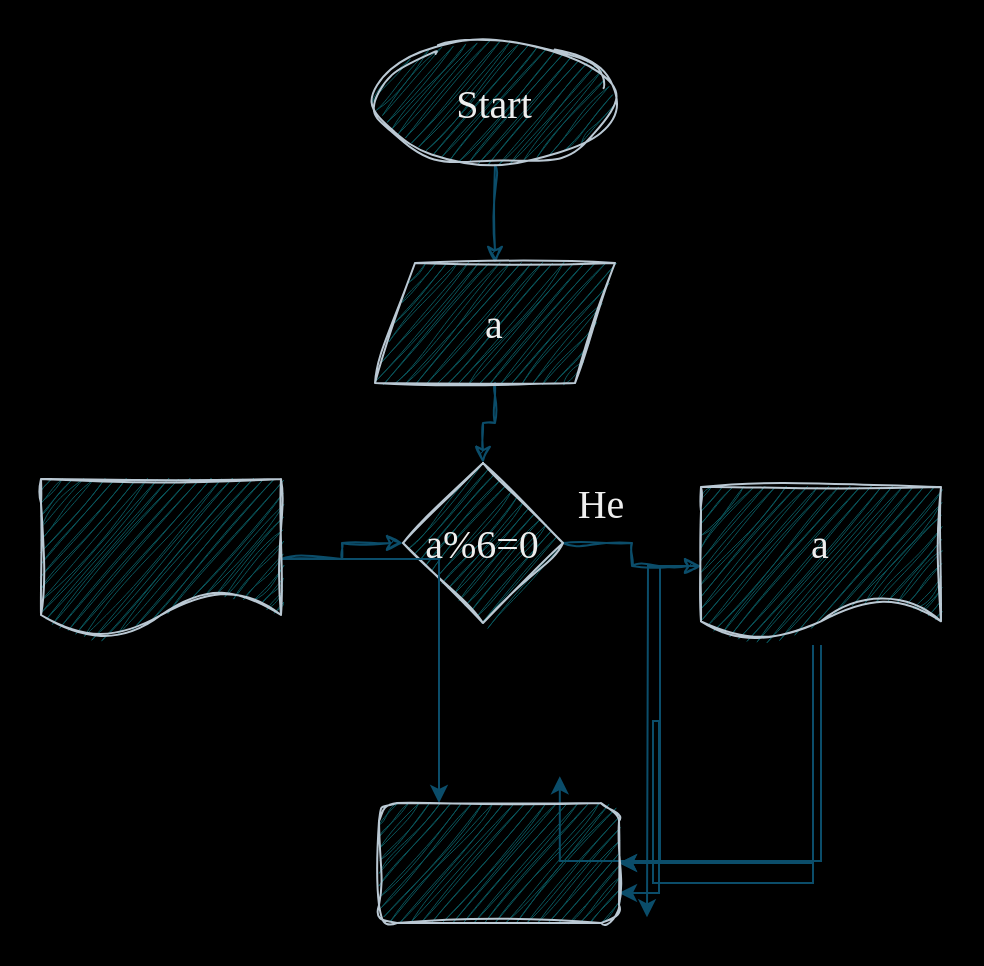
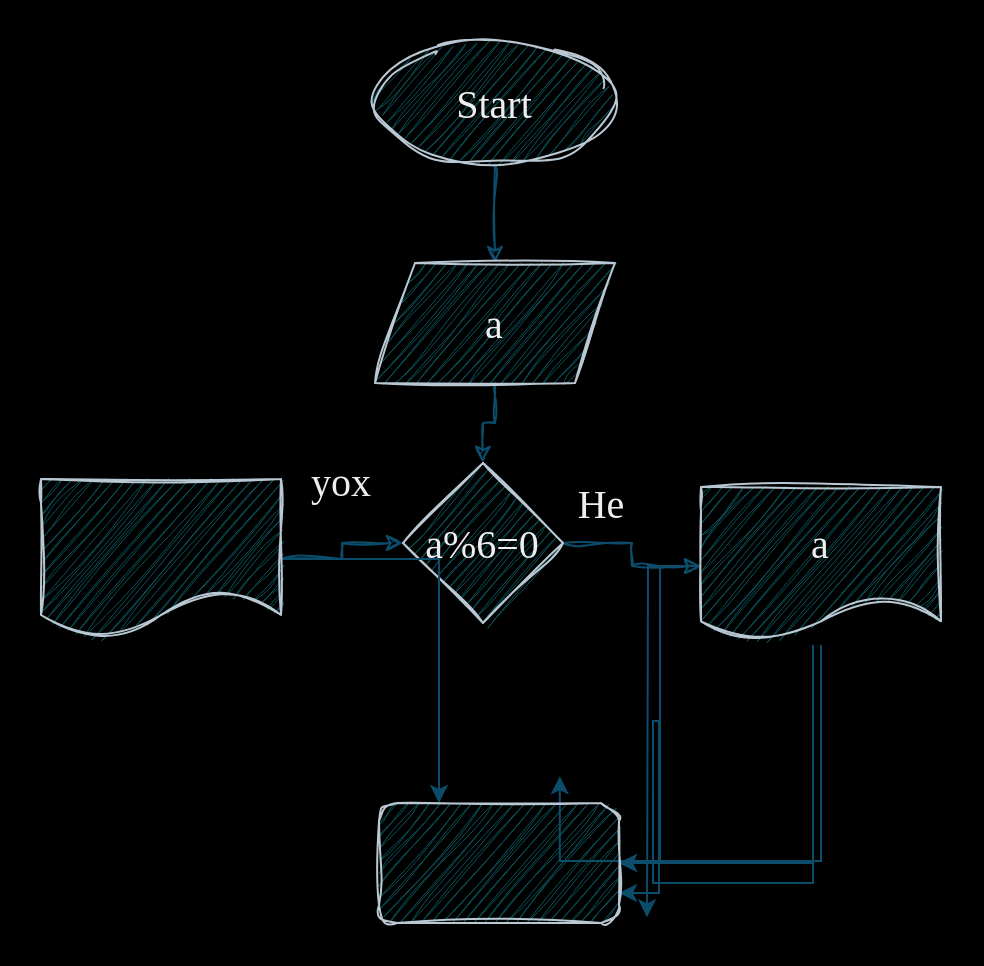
none -> (341, 481)
